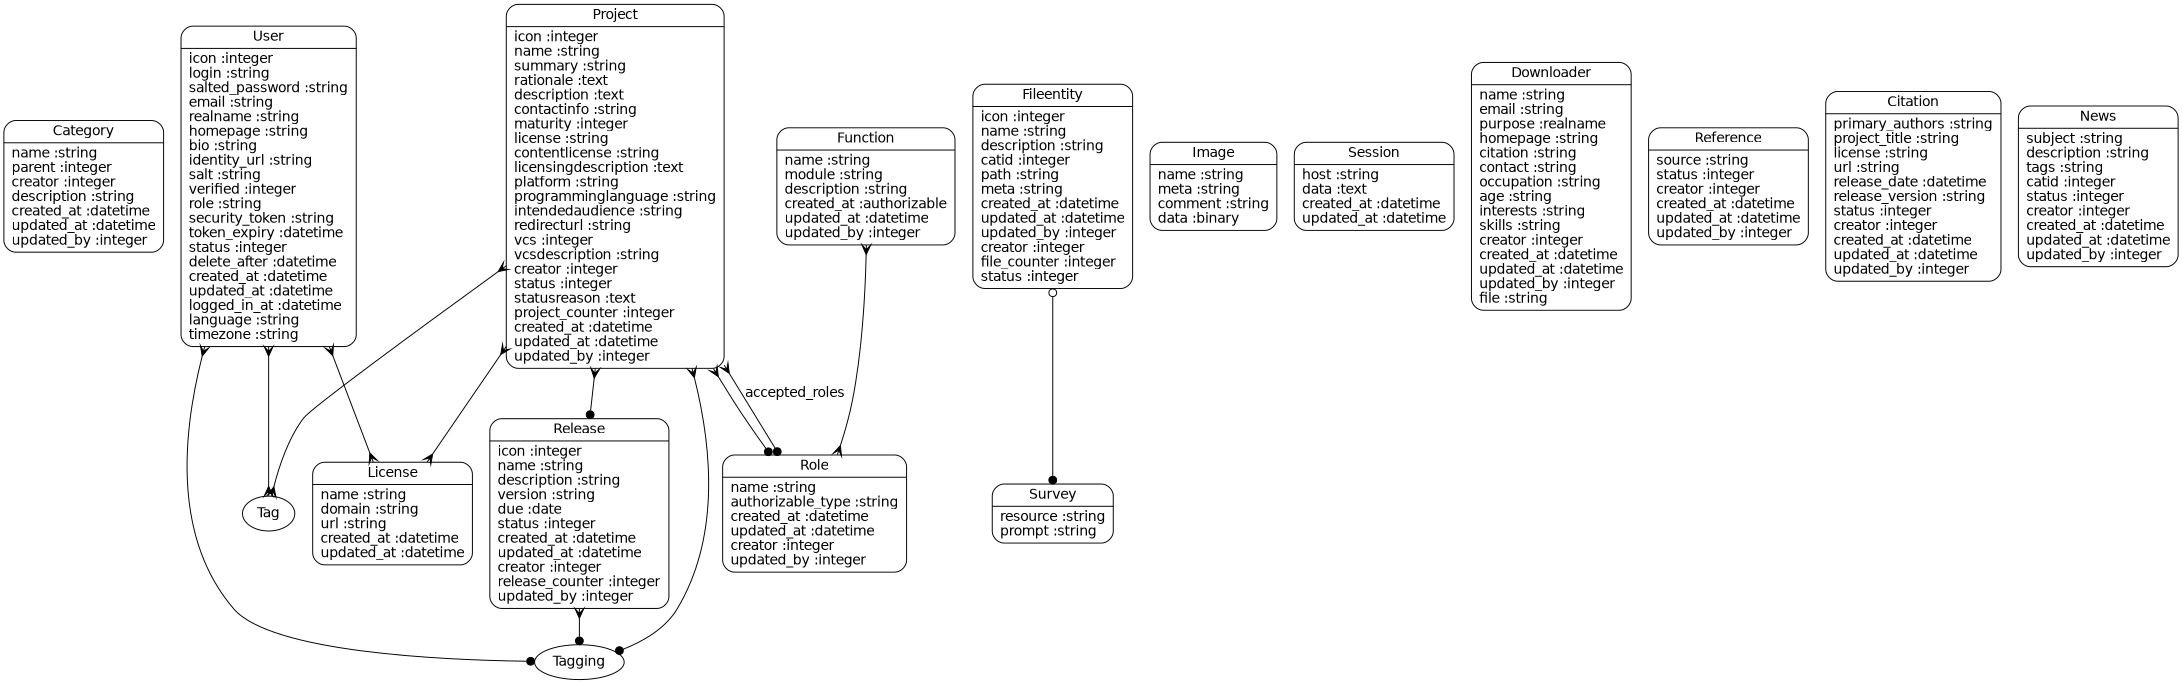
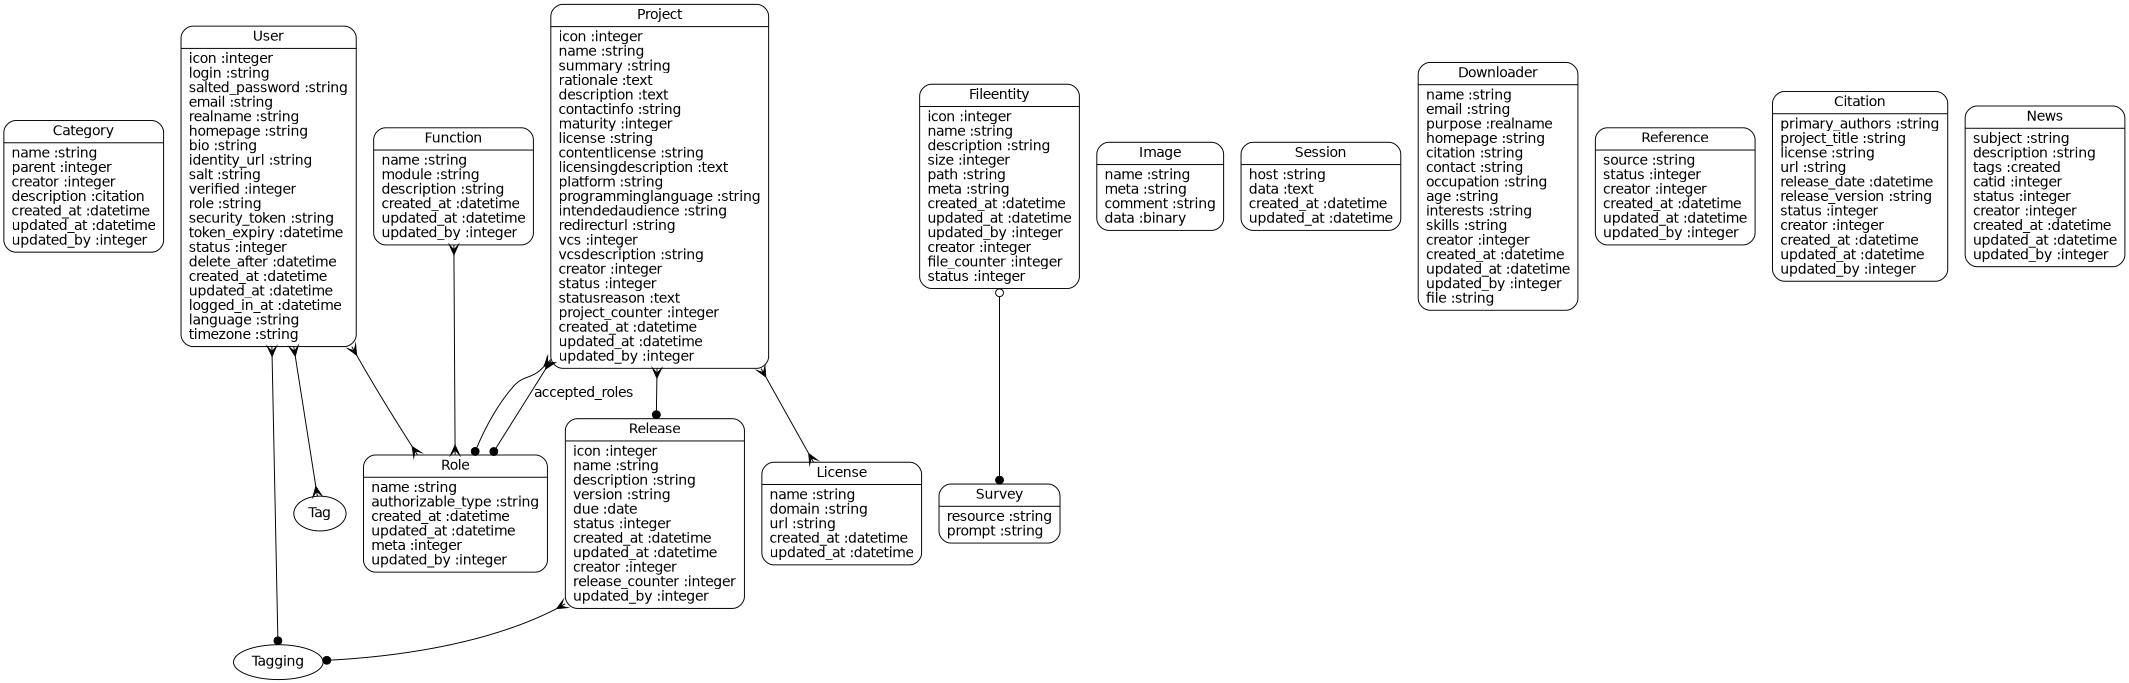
(1026, 161) -> (969, 161)
(2065, 168) -> (2017, 168)
(73, 197) -> (78, 197)
(866, 204) -> (451, 204)
(370, 366) -> none
(351, 404) -> (384, 401)
(705, 530) -> none
(783, 546) -> (417, 546)
